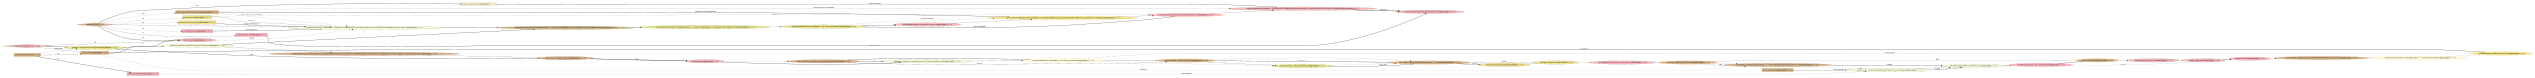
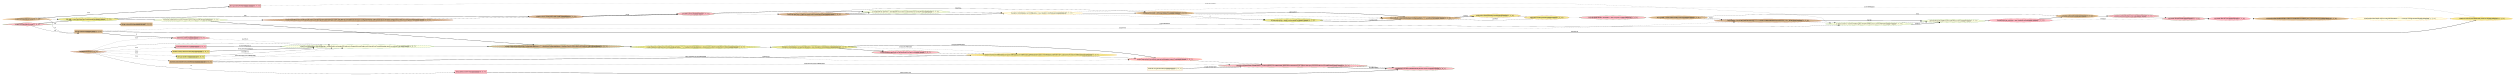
(278, 5) -> none
(136, 40) -> (131, 40)
(111, 43) -> (86, 24)
(58, 48) -> (55, 31)
(27, 55) -> (27, 19)
